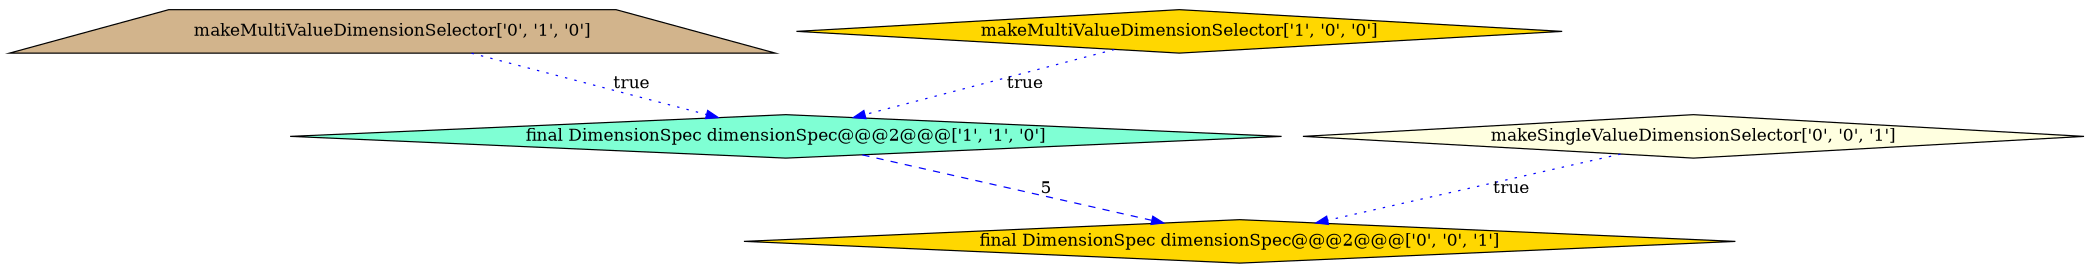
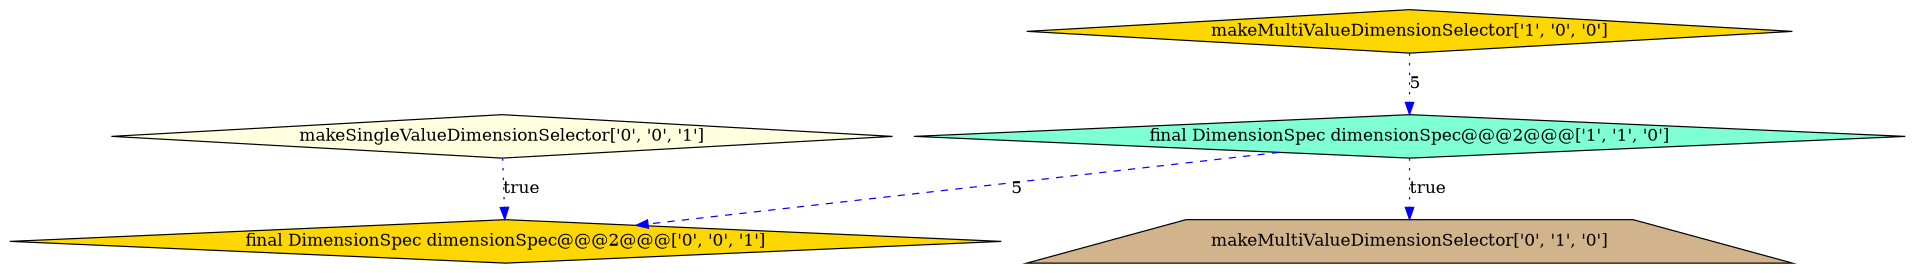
(589, 84) -> (1410, 183)
(1025, 84) -> (1416, 84)
